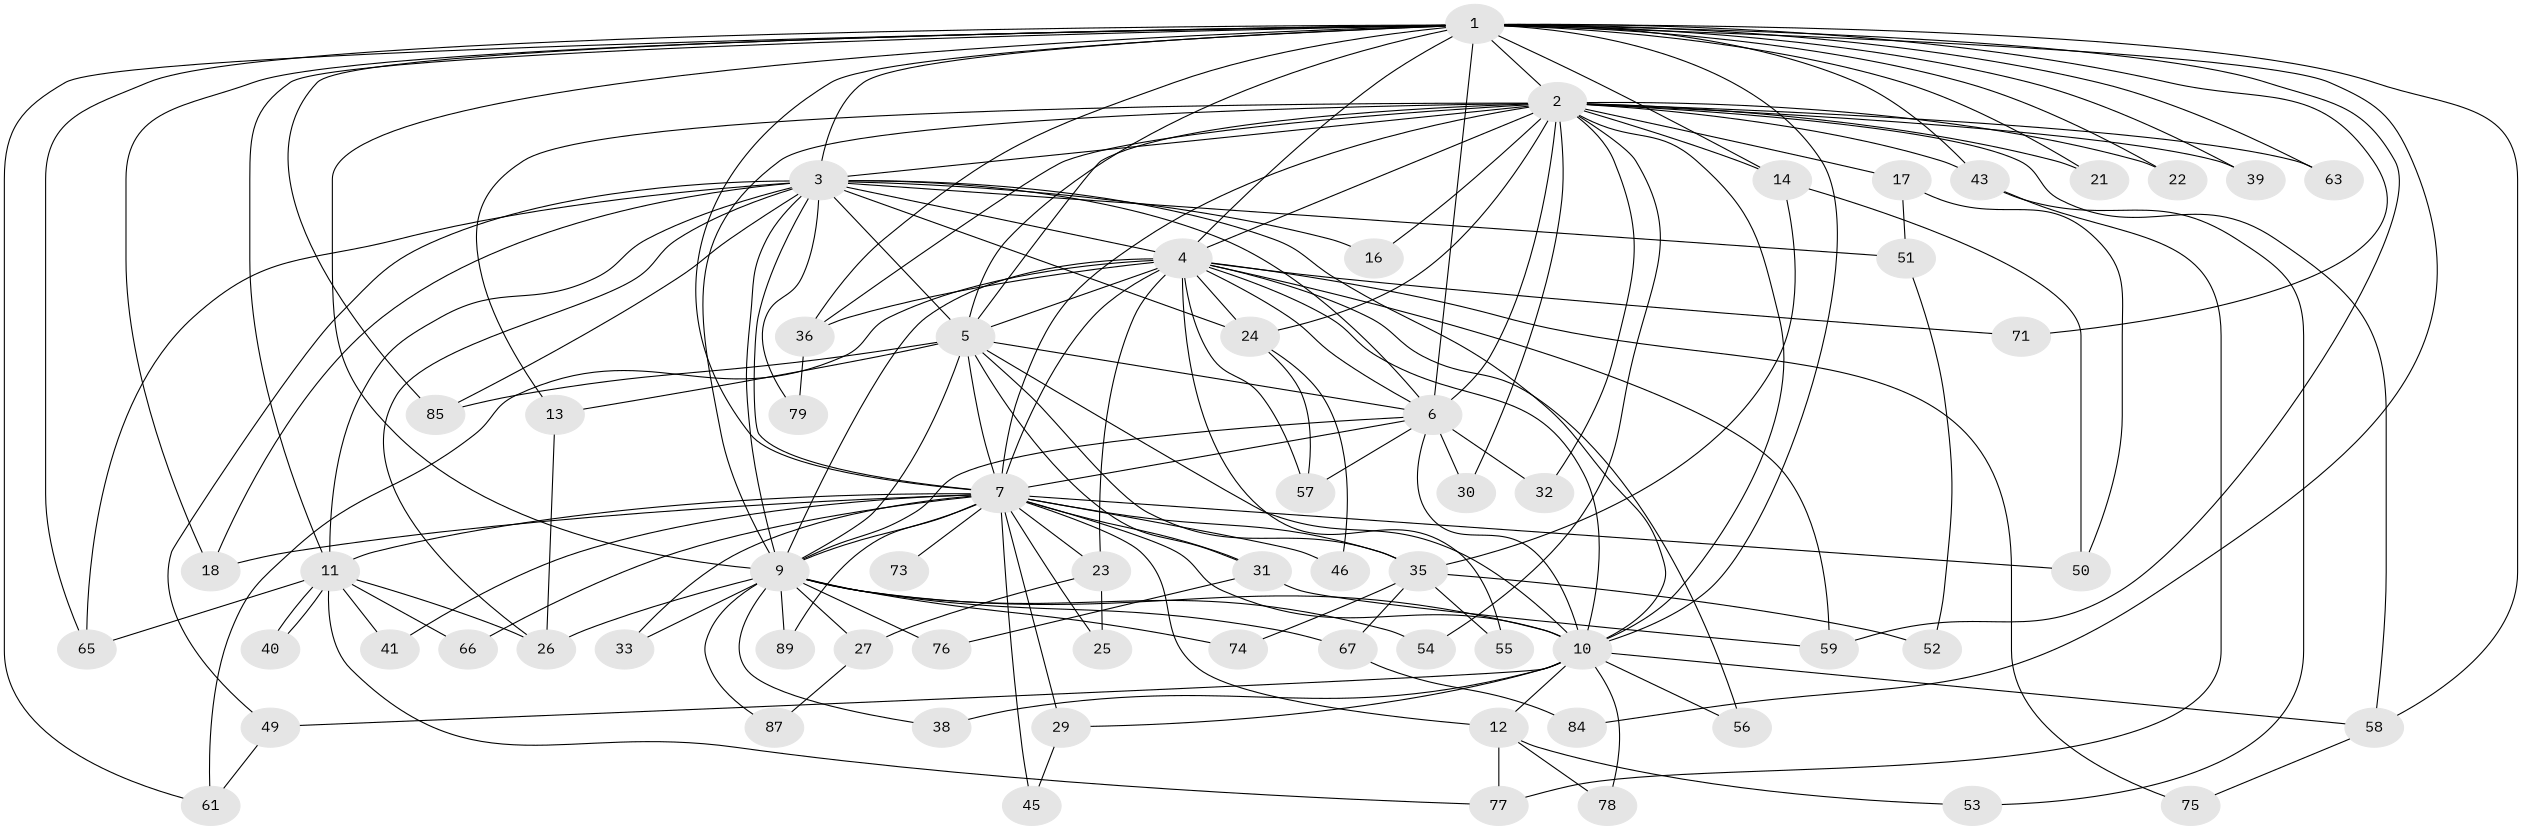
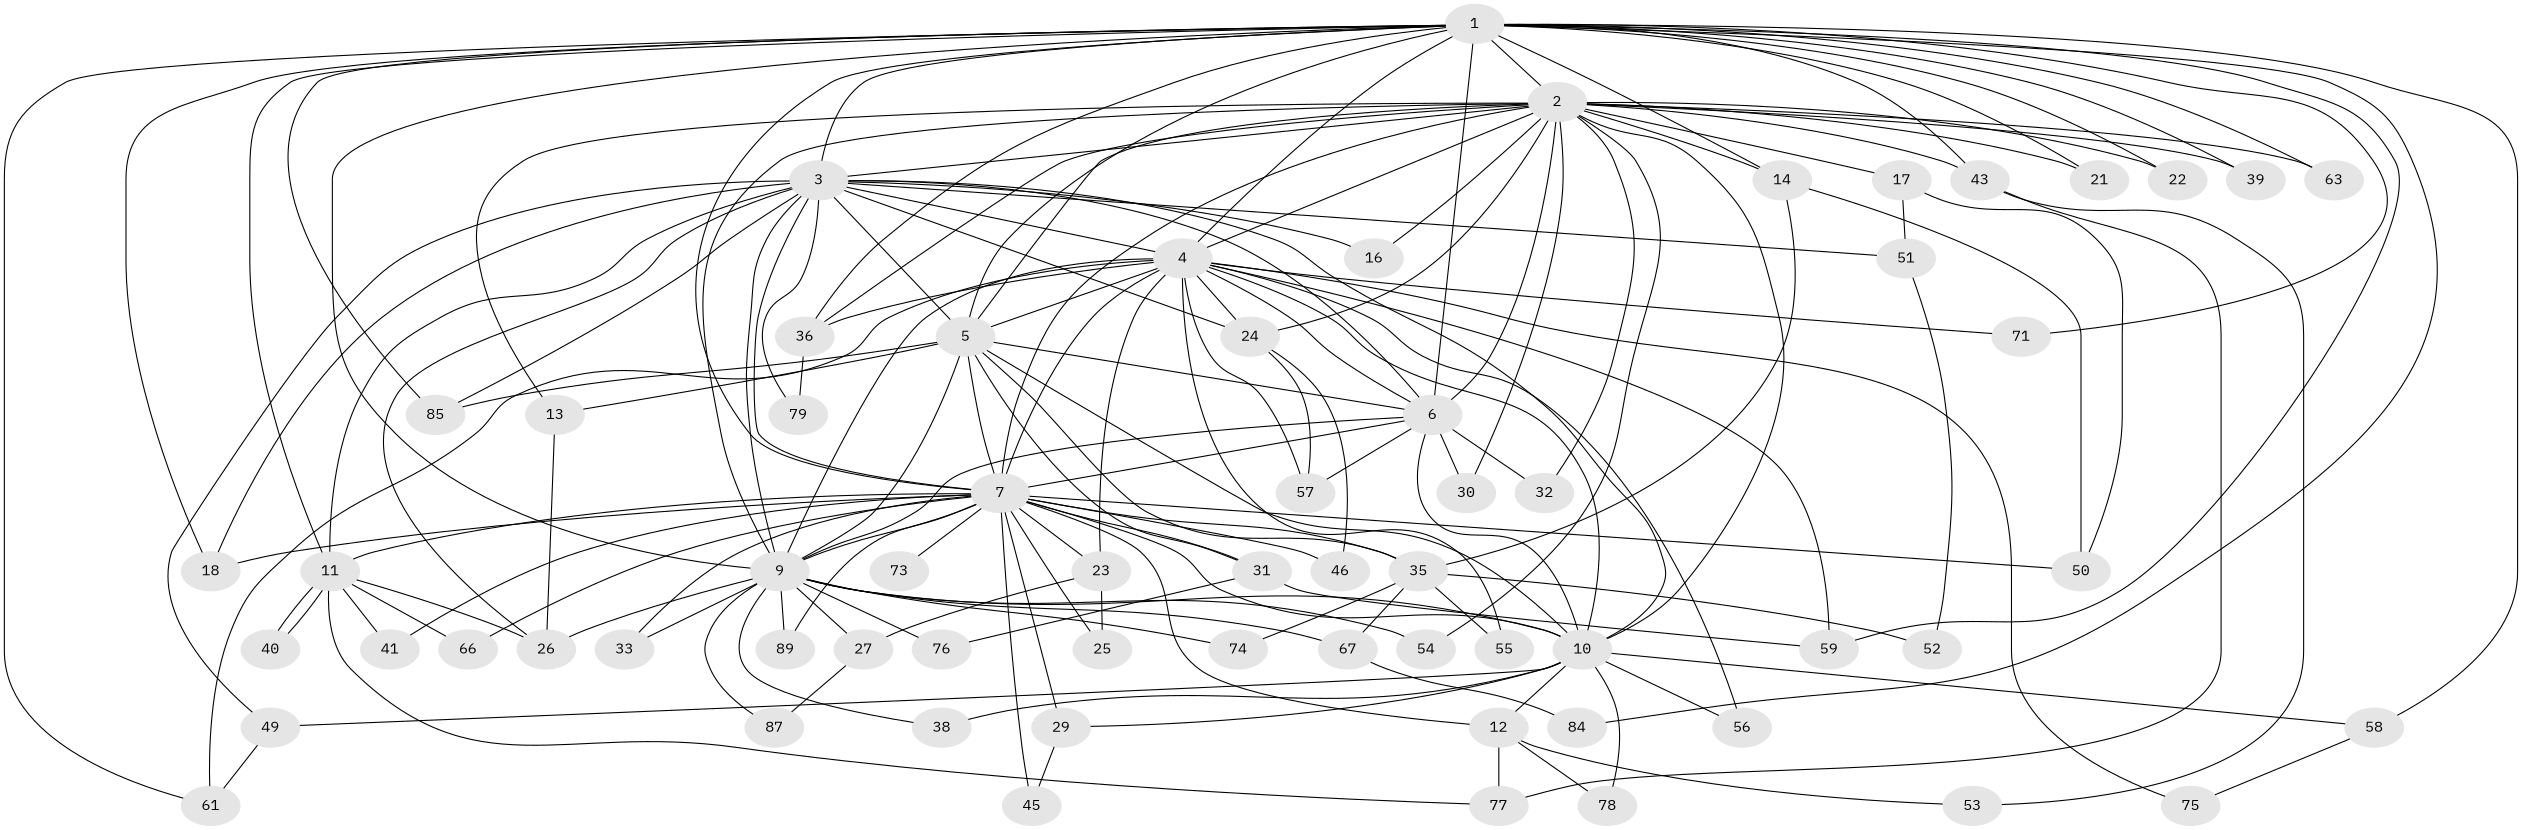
(2209, 215) -> none
(1835, 267) -> none
(87, 649) -> none
